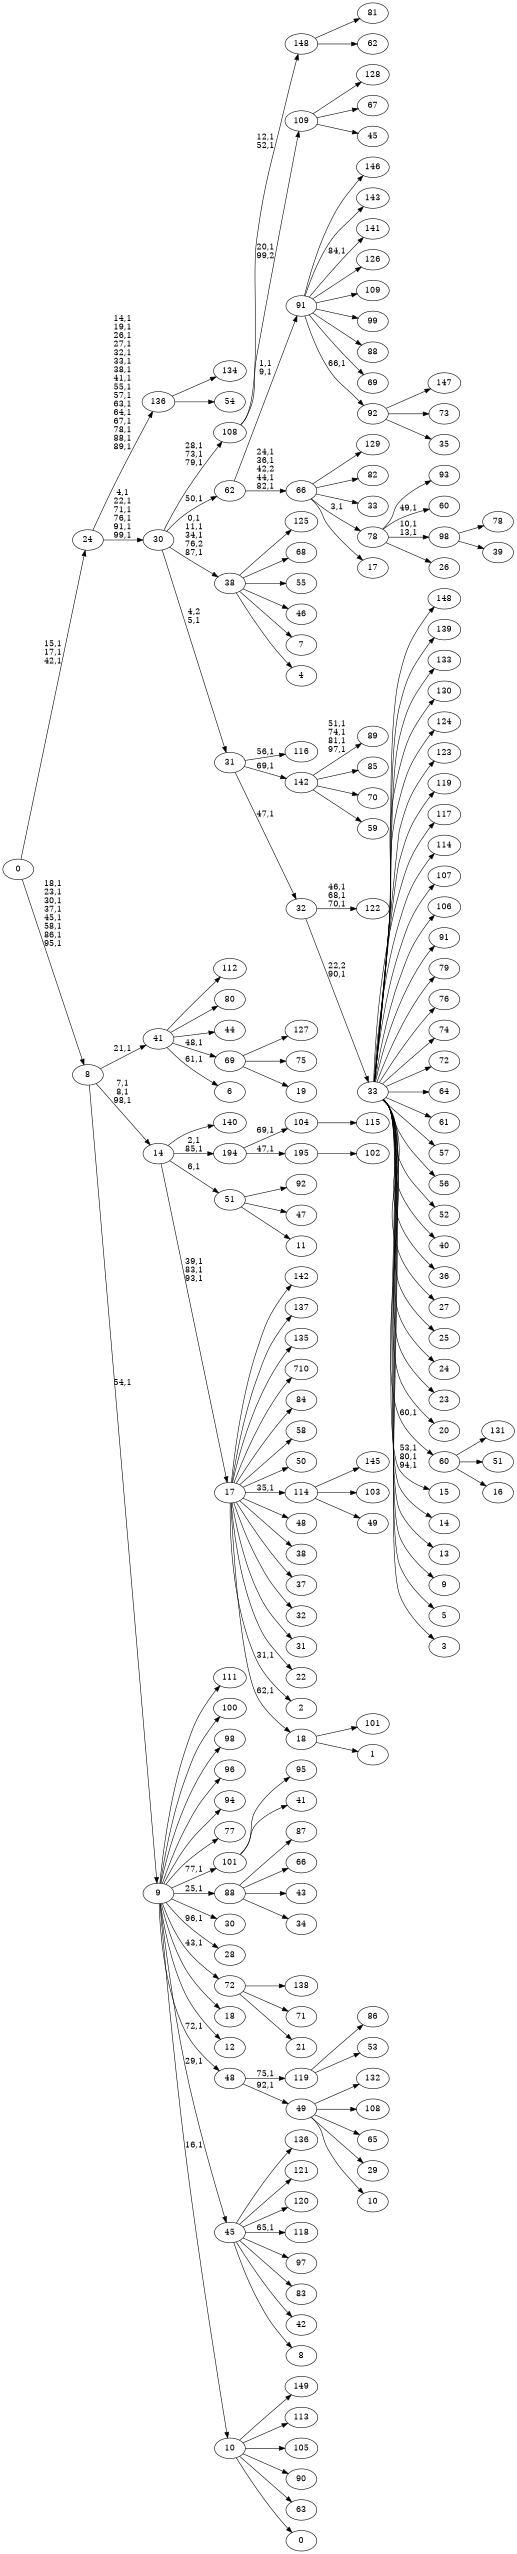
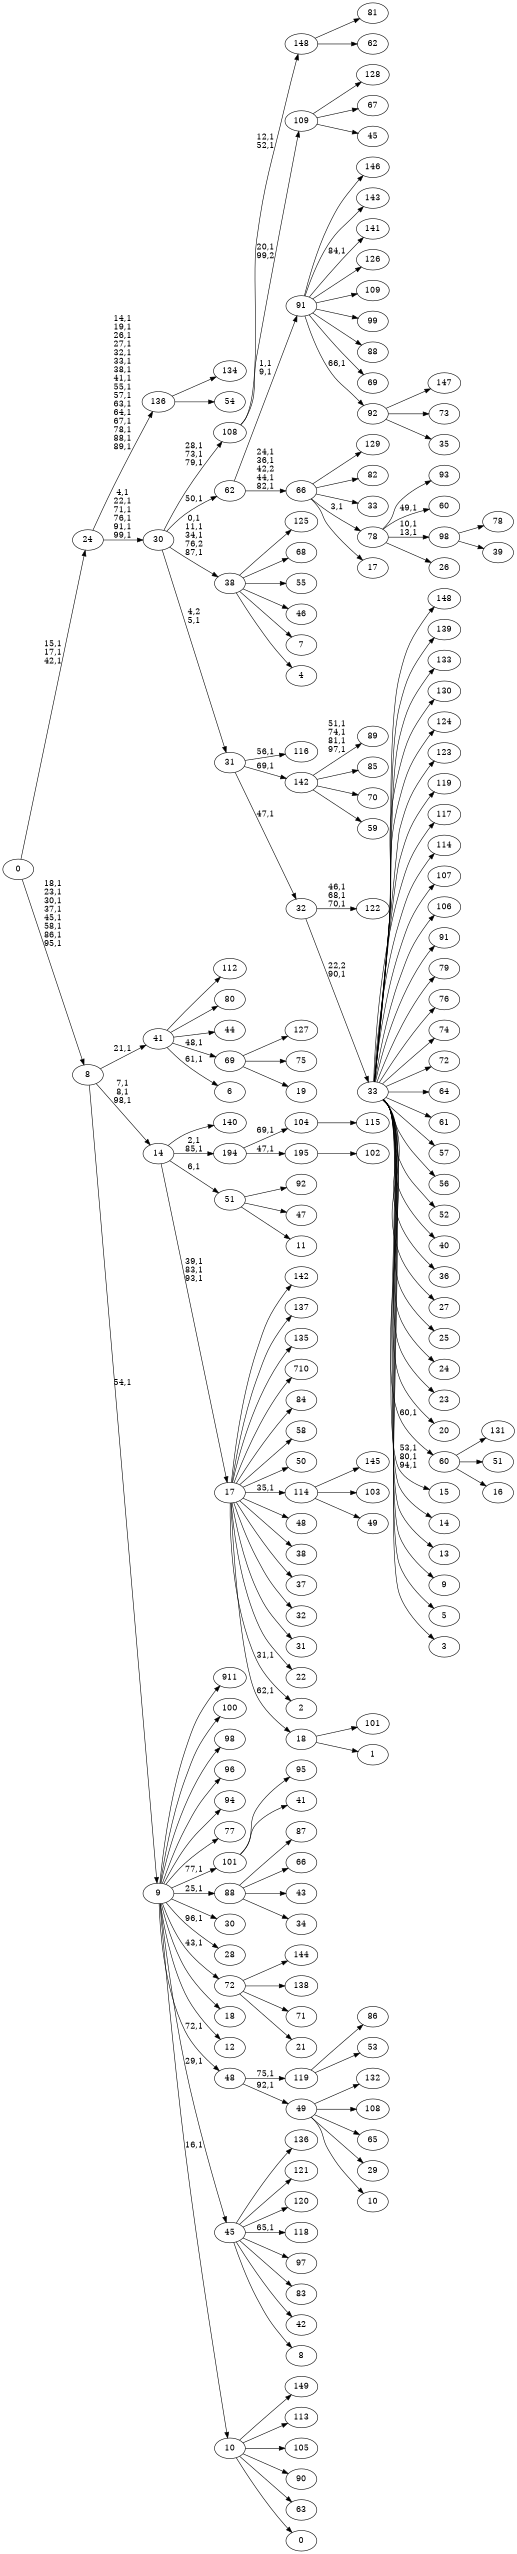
(230, 1678) -> (230, 1678)
none -> (301, 1955)
